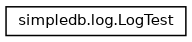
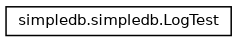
(96, 21) -> (119, 21)
